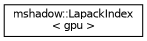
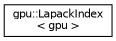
(73, 21) -> (58, 21)
